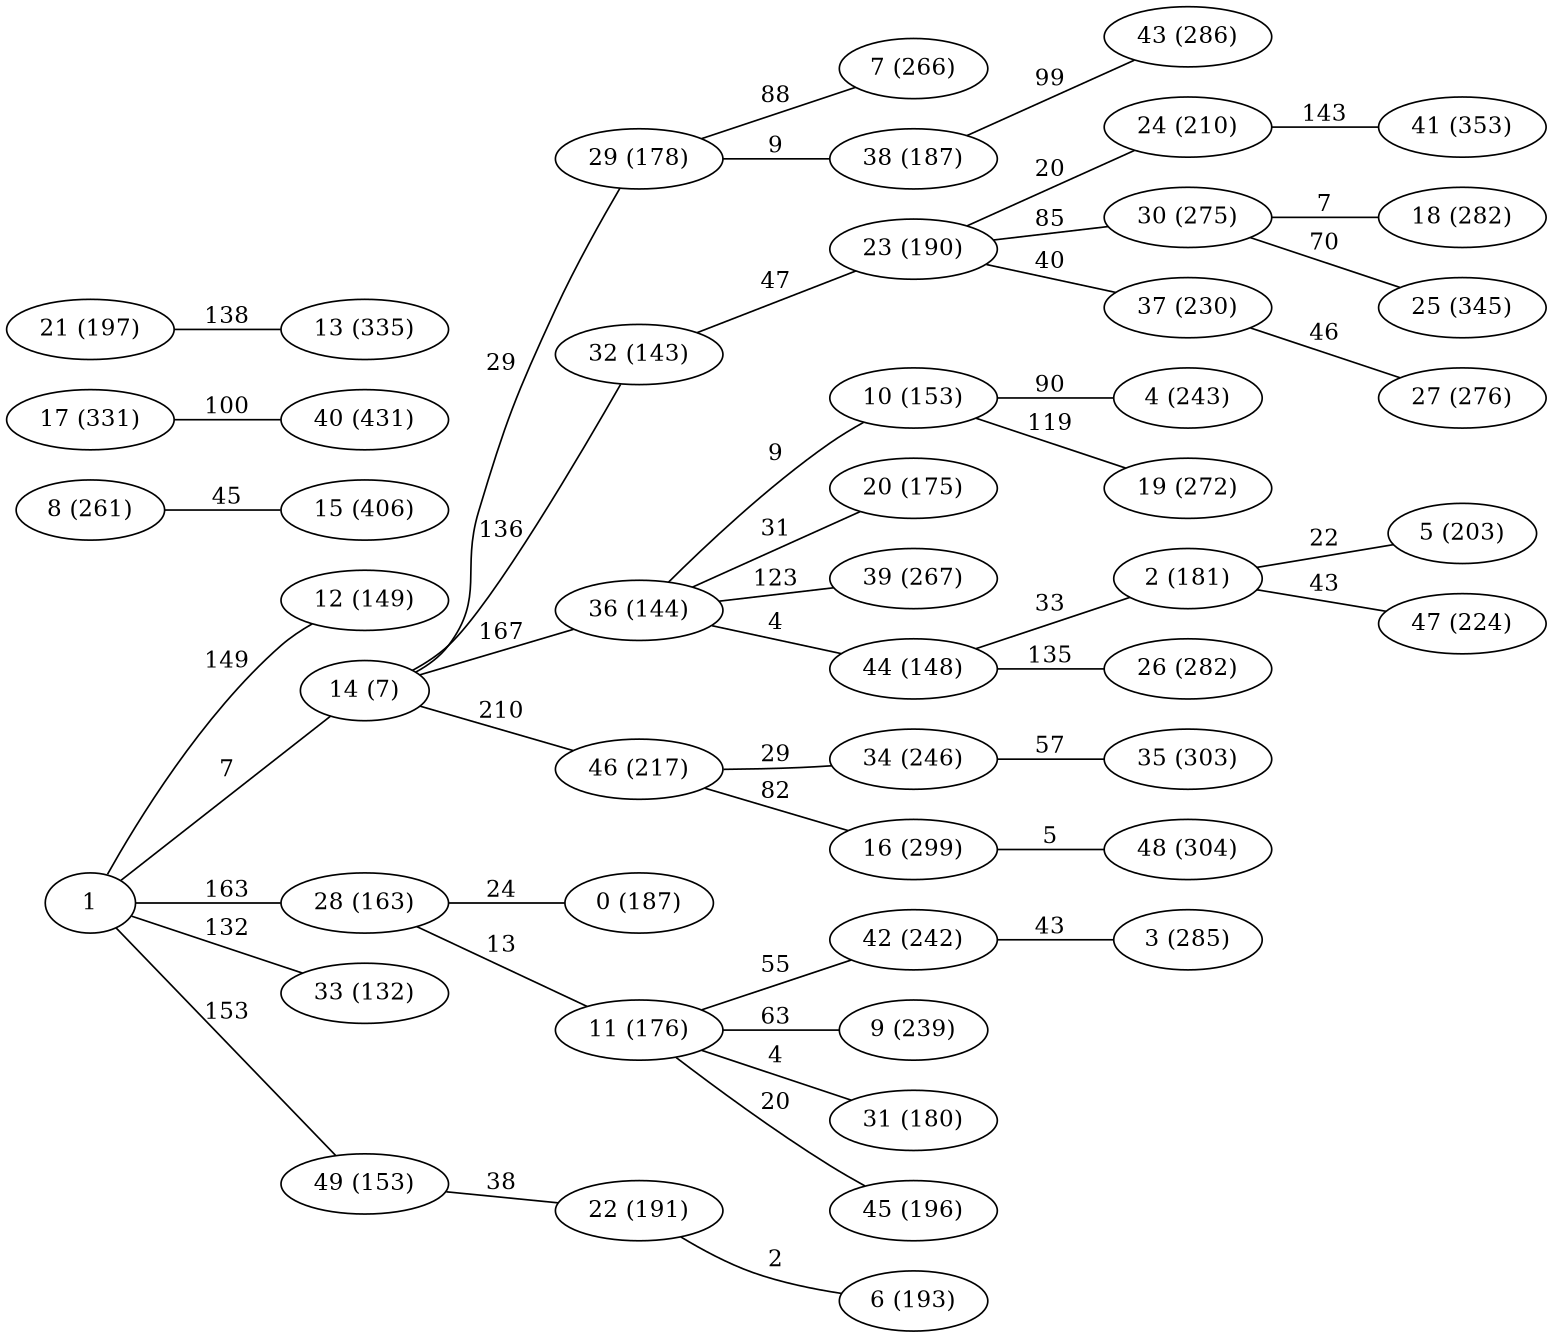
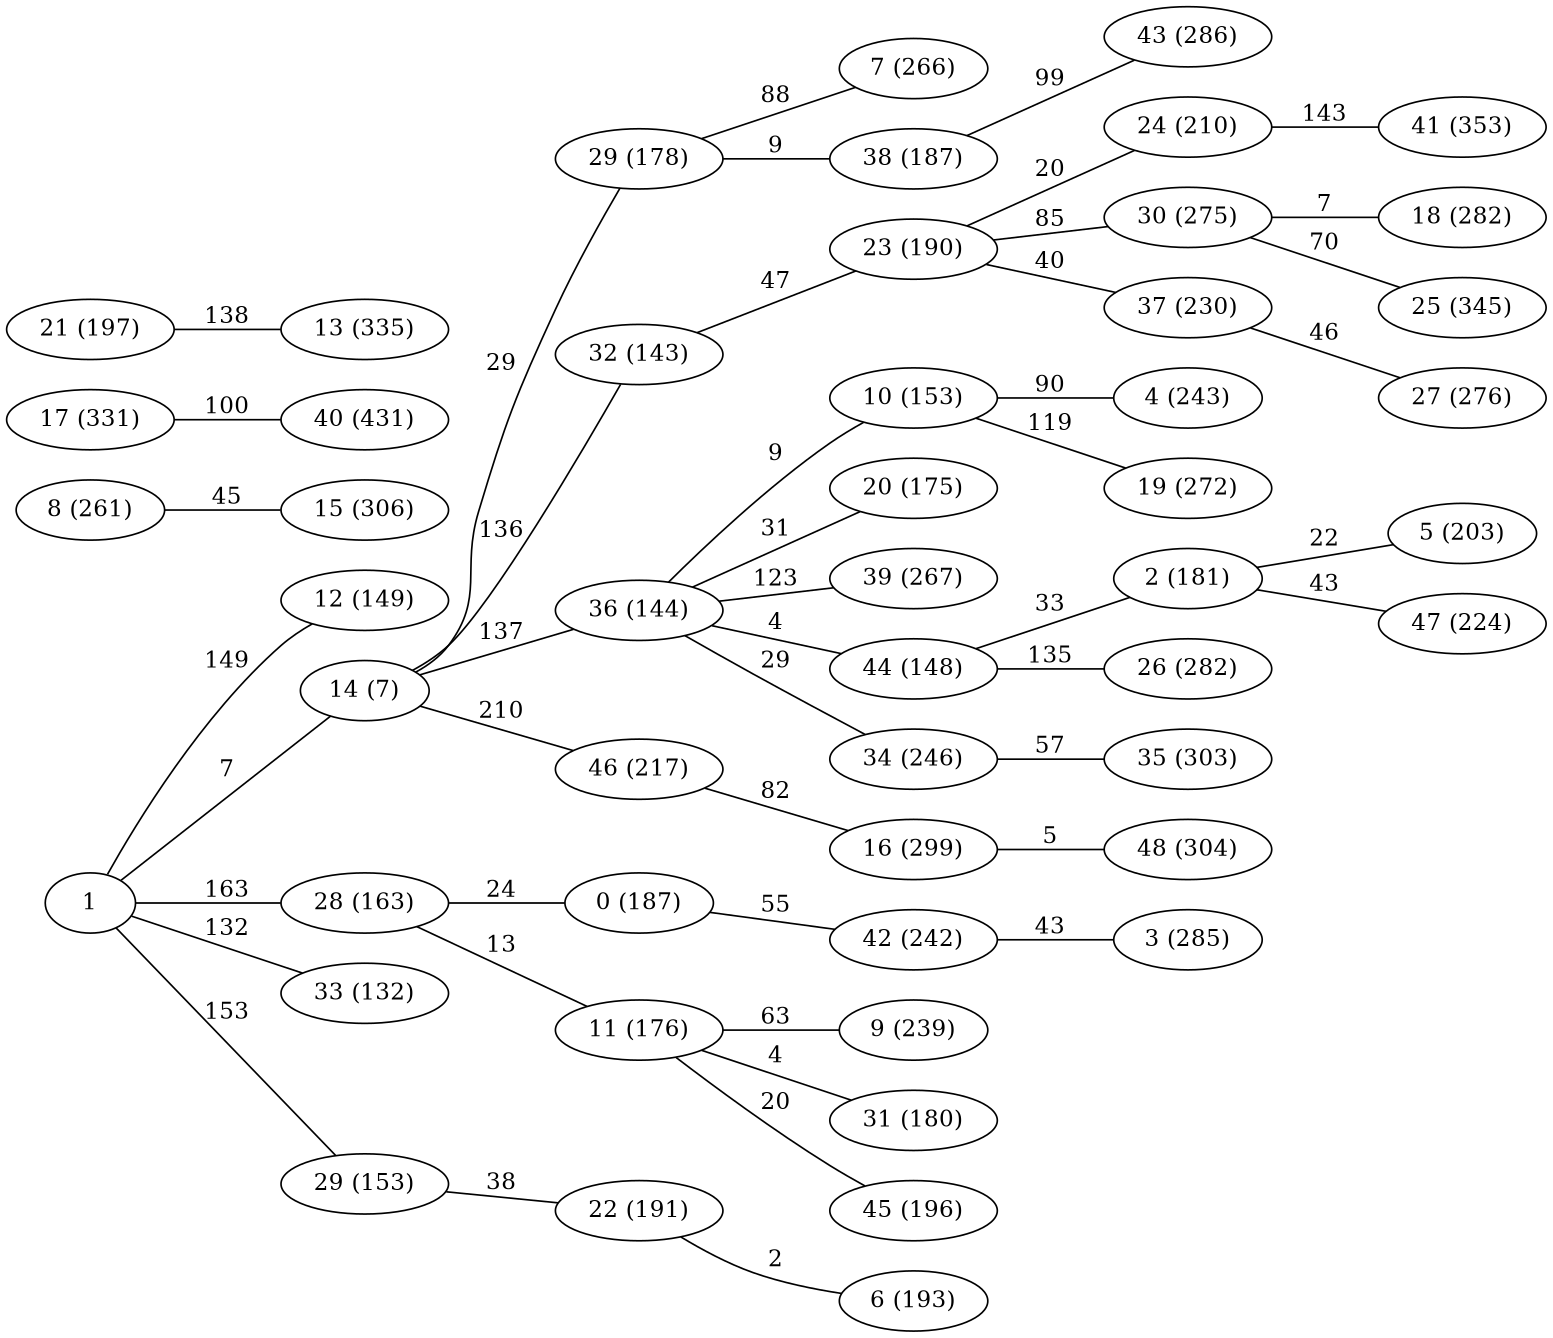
(365, 510) -> (365, 510)
(502, 633) -> (502, 633)
(778, 768) -> (775, 686)
(776, 985) -> (772, 921)
(365, 1184) -> (365, 1184)
